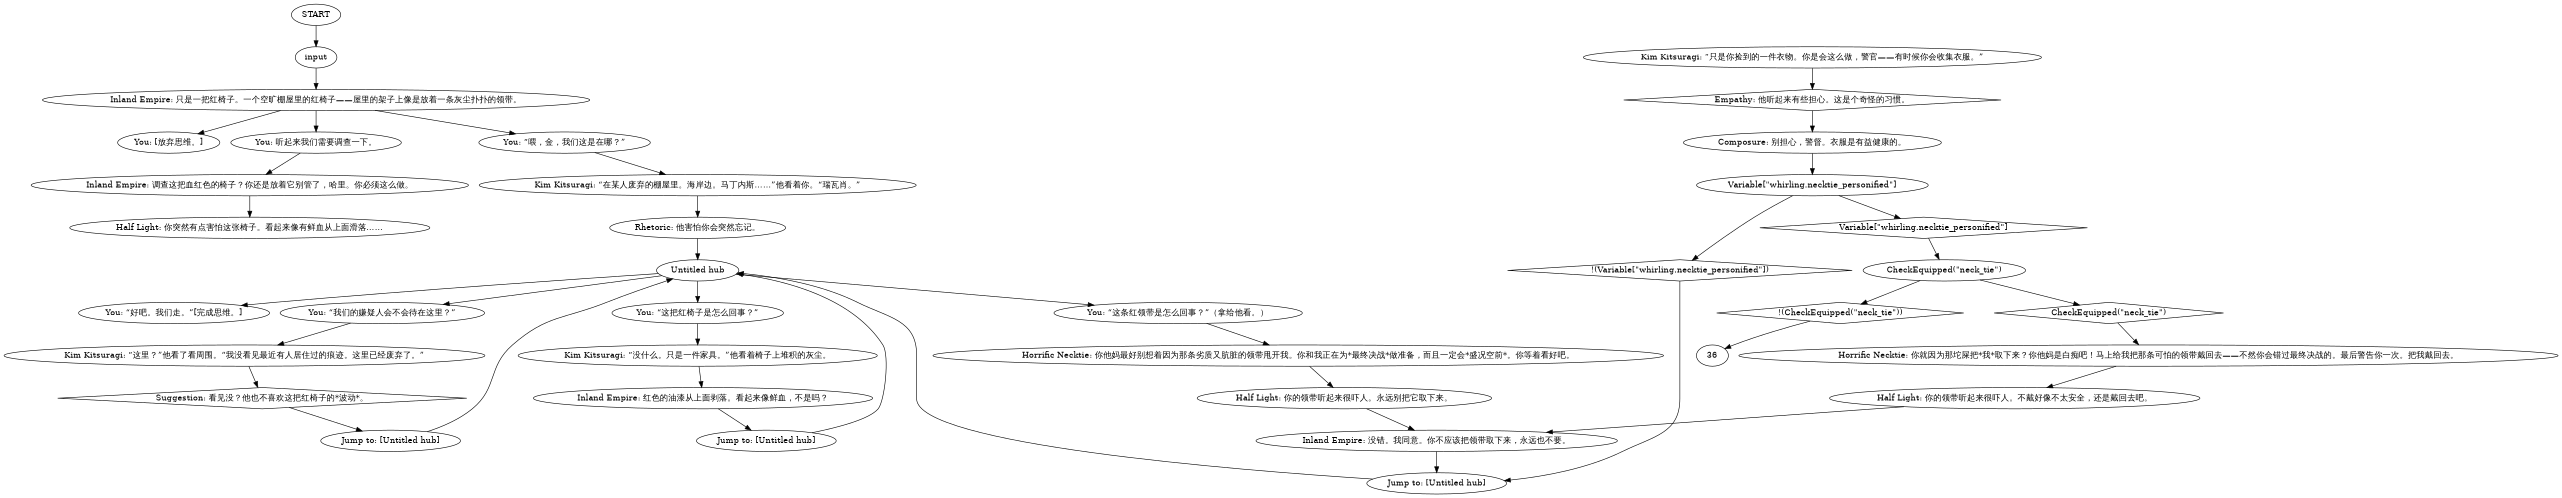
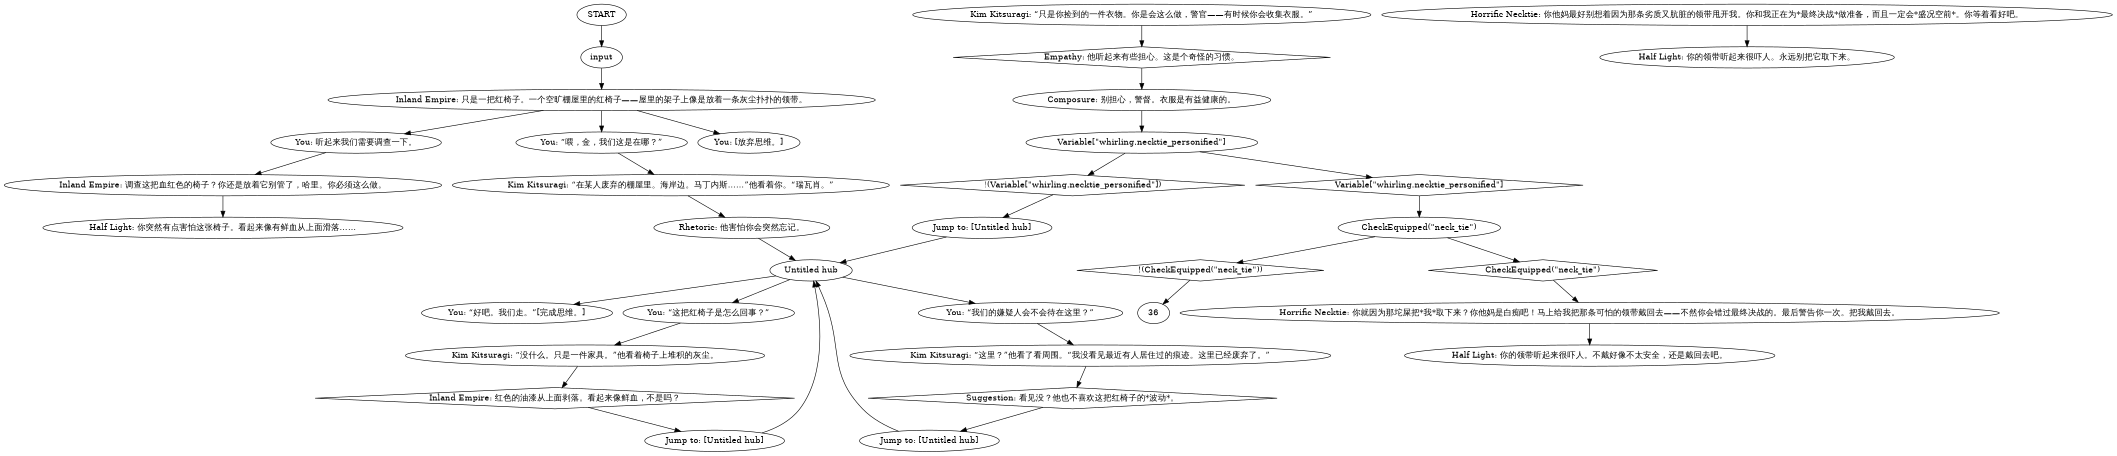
(1178, 313) -> none
(703, 398) -> (555, 398)
(1437, 441) -> none
